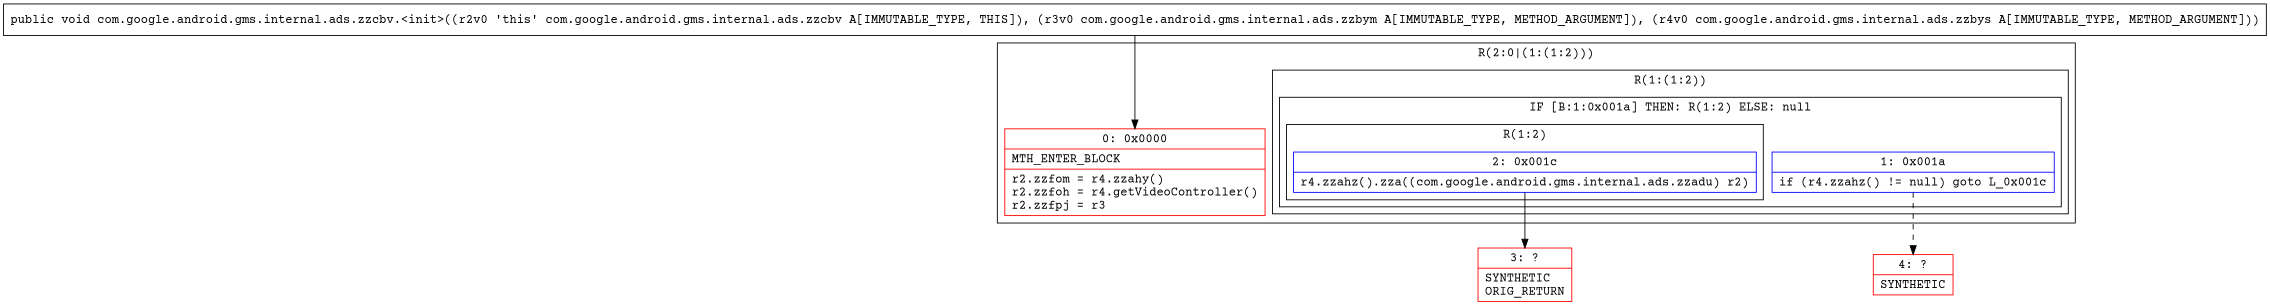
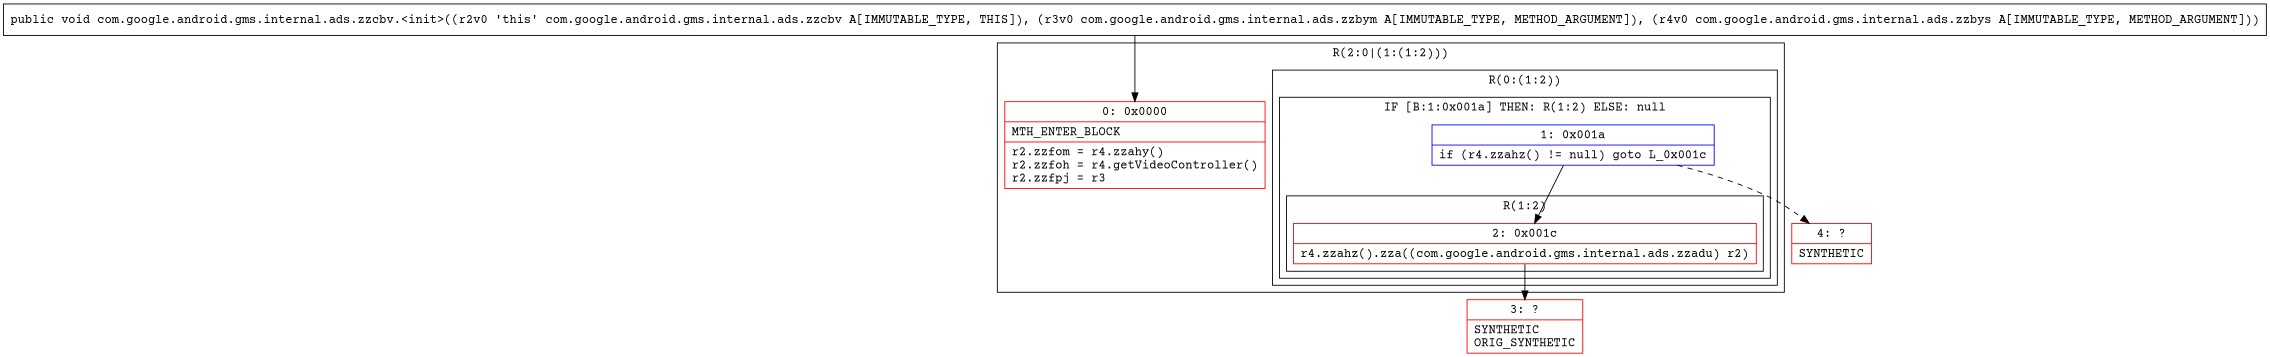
(1670, 80) -> (1525, 80)
(1525, 172) -> (1525, 244)
none -> (1551, 190)
(1525, 291) -> (1525, 343)
